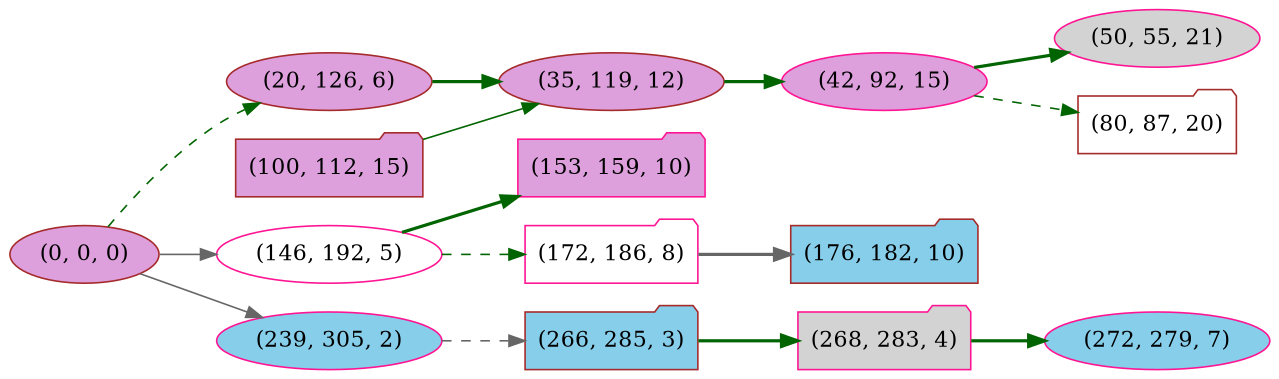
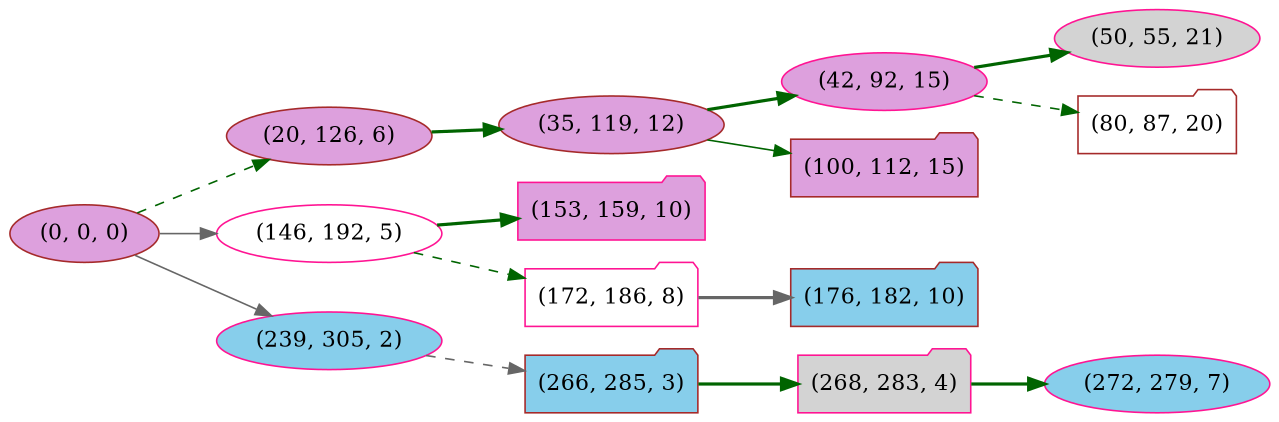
(473, 124) -> (741, 145)
